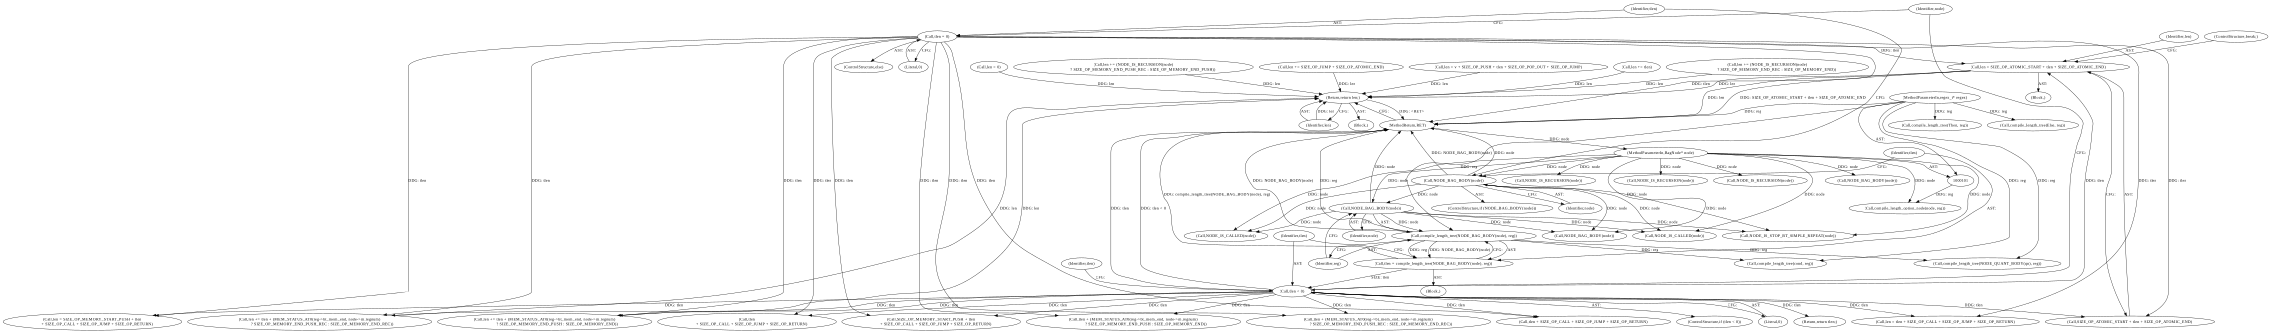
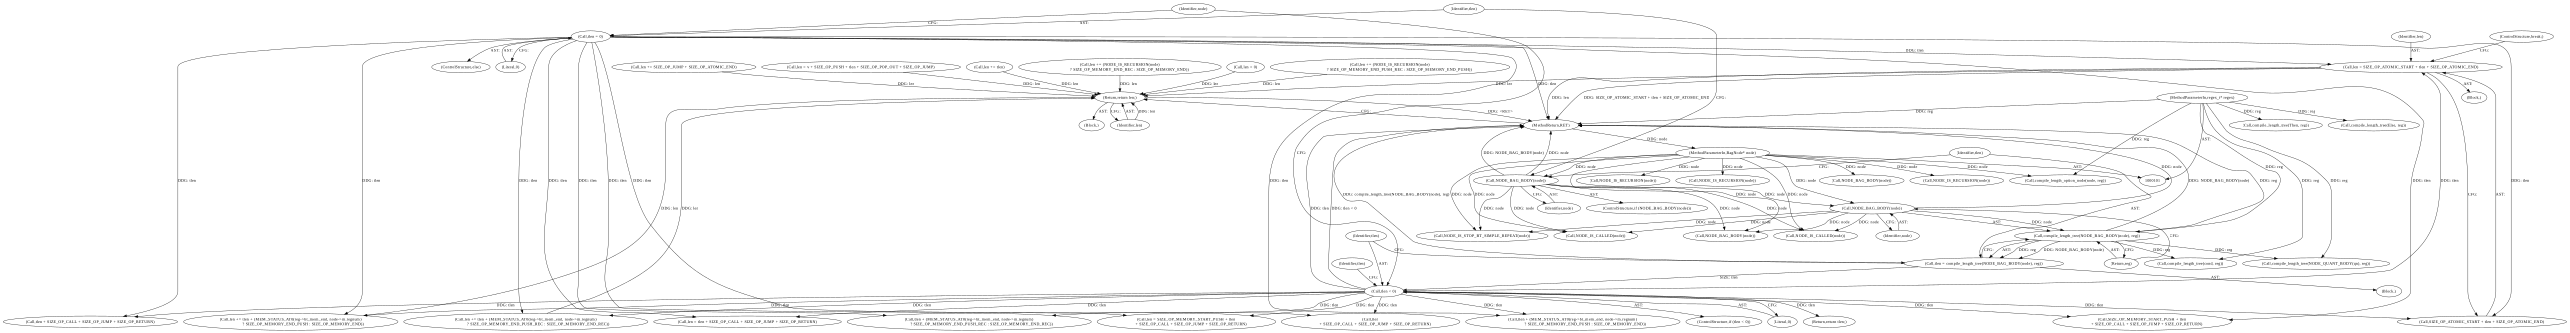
(1936, 193) -> (2130, 139)
(1328, 264) -> (2121, 264)
